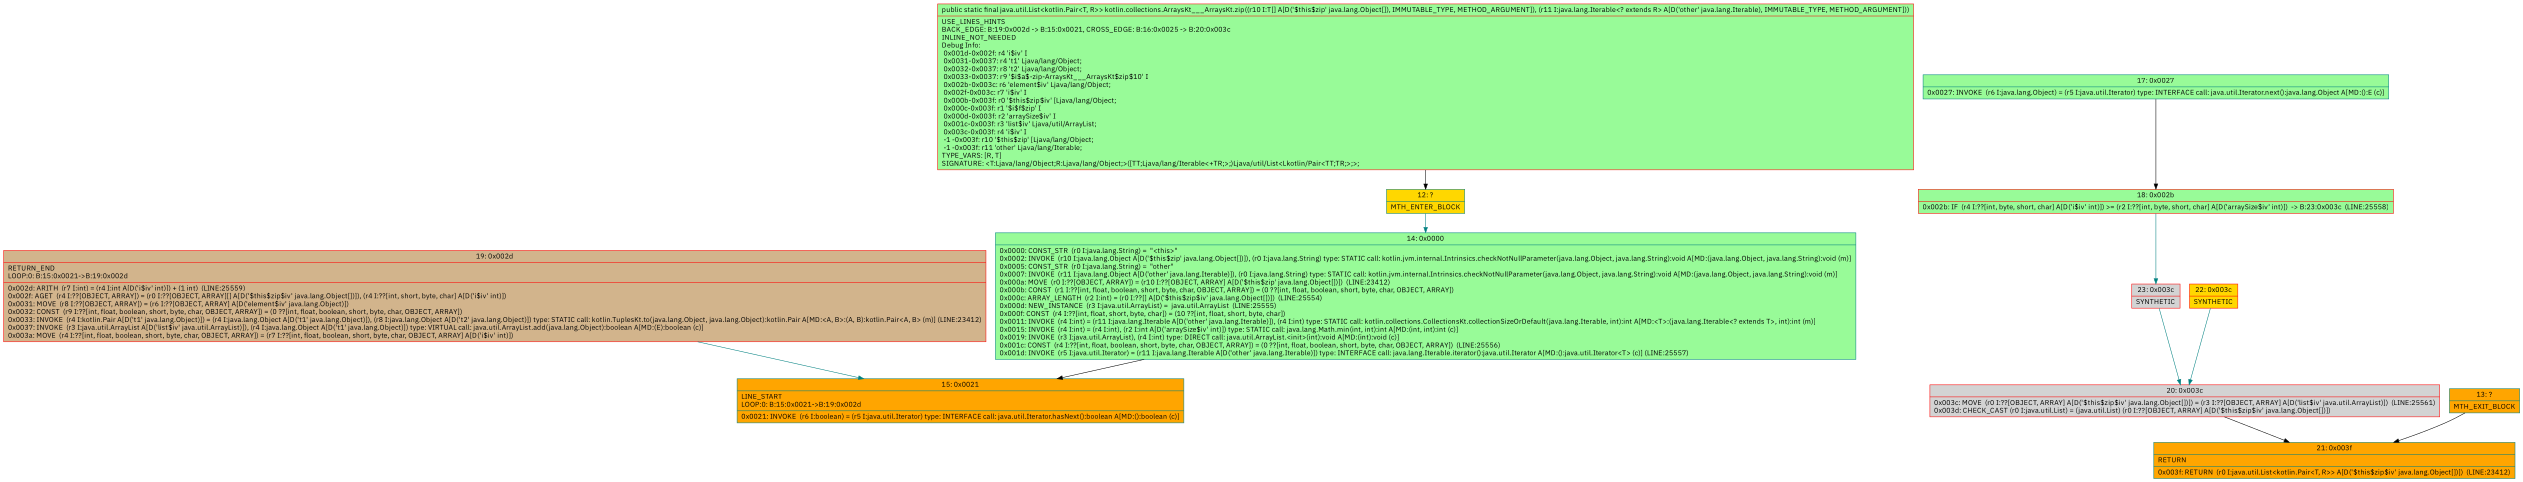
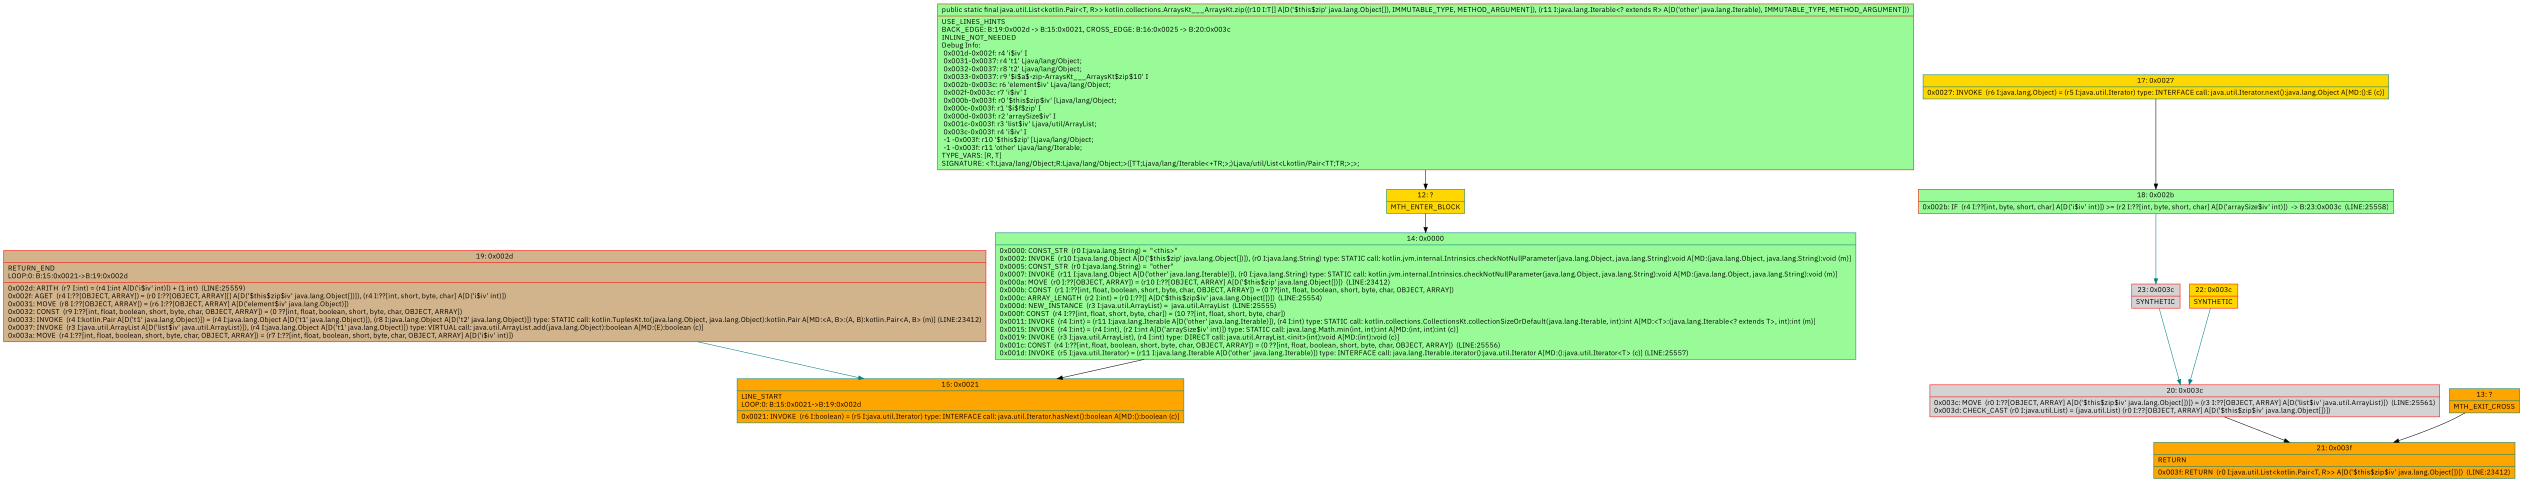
(2156, 87) -> (2156, 87)
(1426, 220) -> (1426, 220)
(2485, 407) -> (2485, 407)
